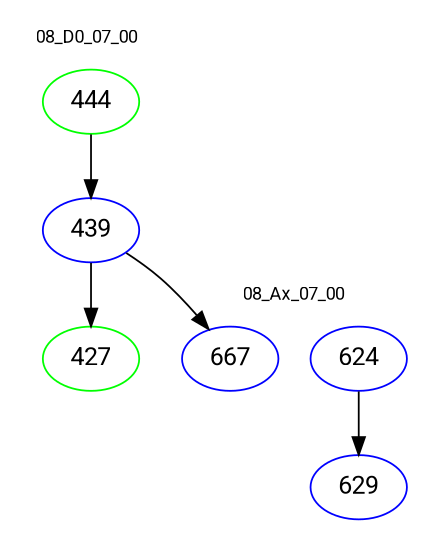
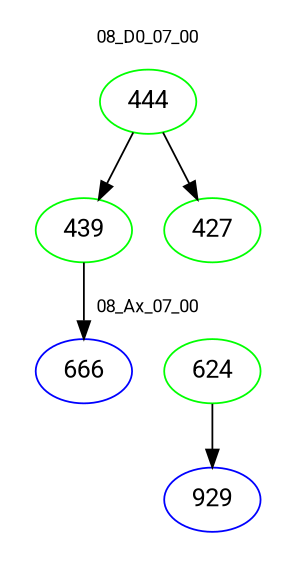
(91, 230) -> (84, 230)
(91, 286) -> (176, 158)
(230, 359) -> (84, 371)
(359, 359) -> (212, 371)
(359, 487) -> (212, 500)
